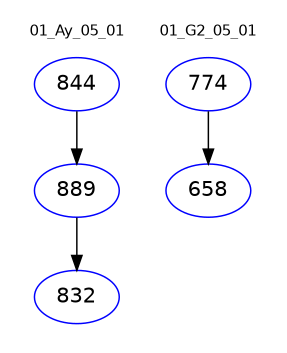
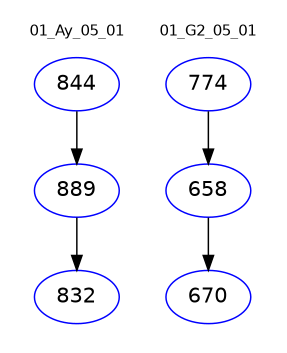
none -> (208, 297)
